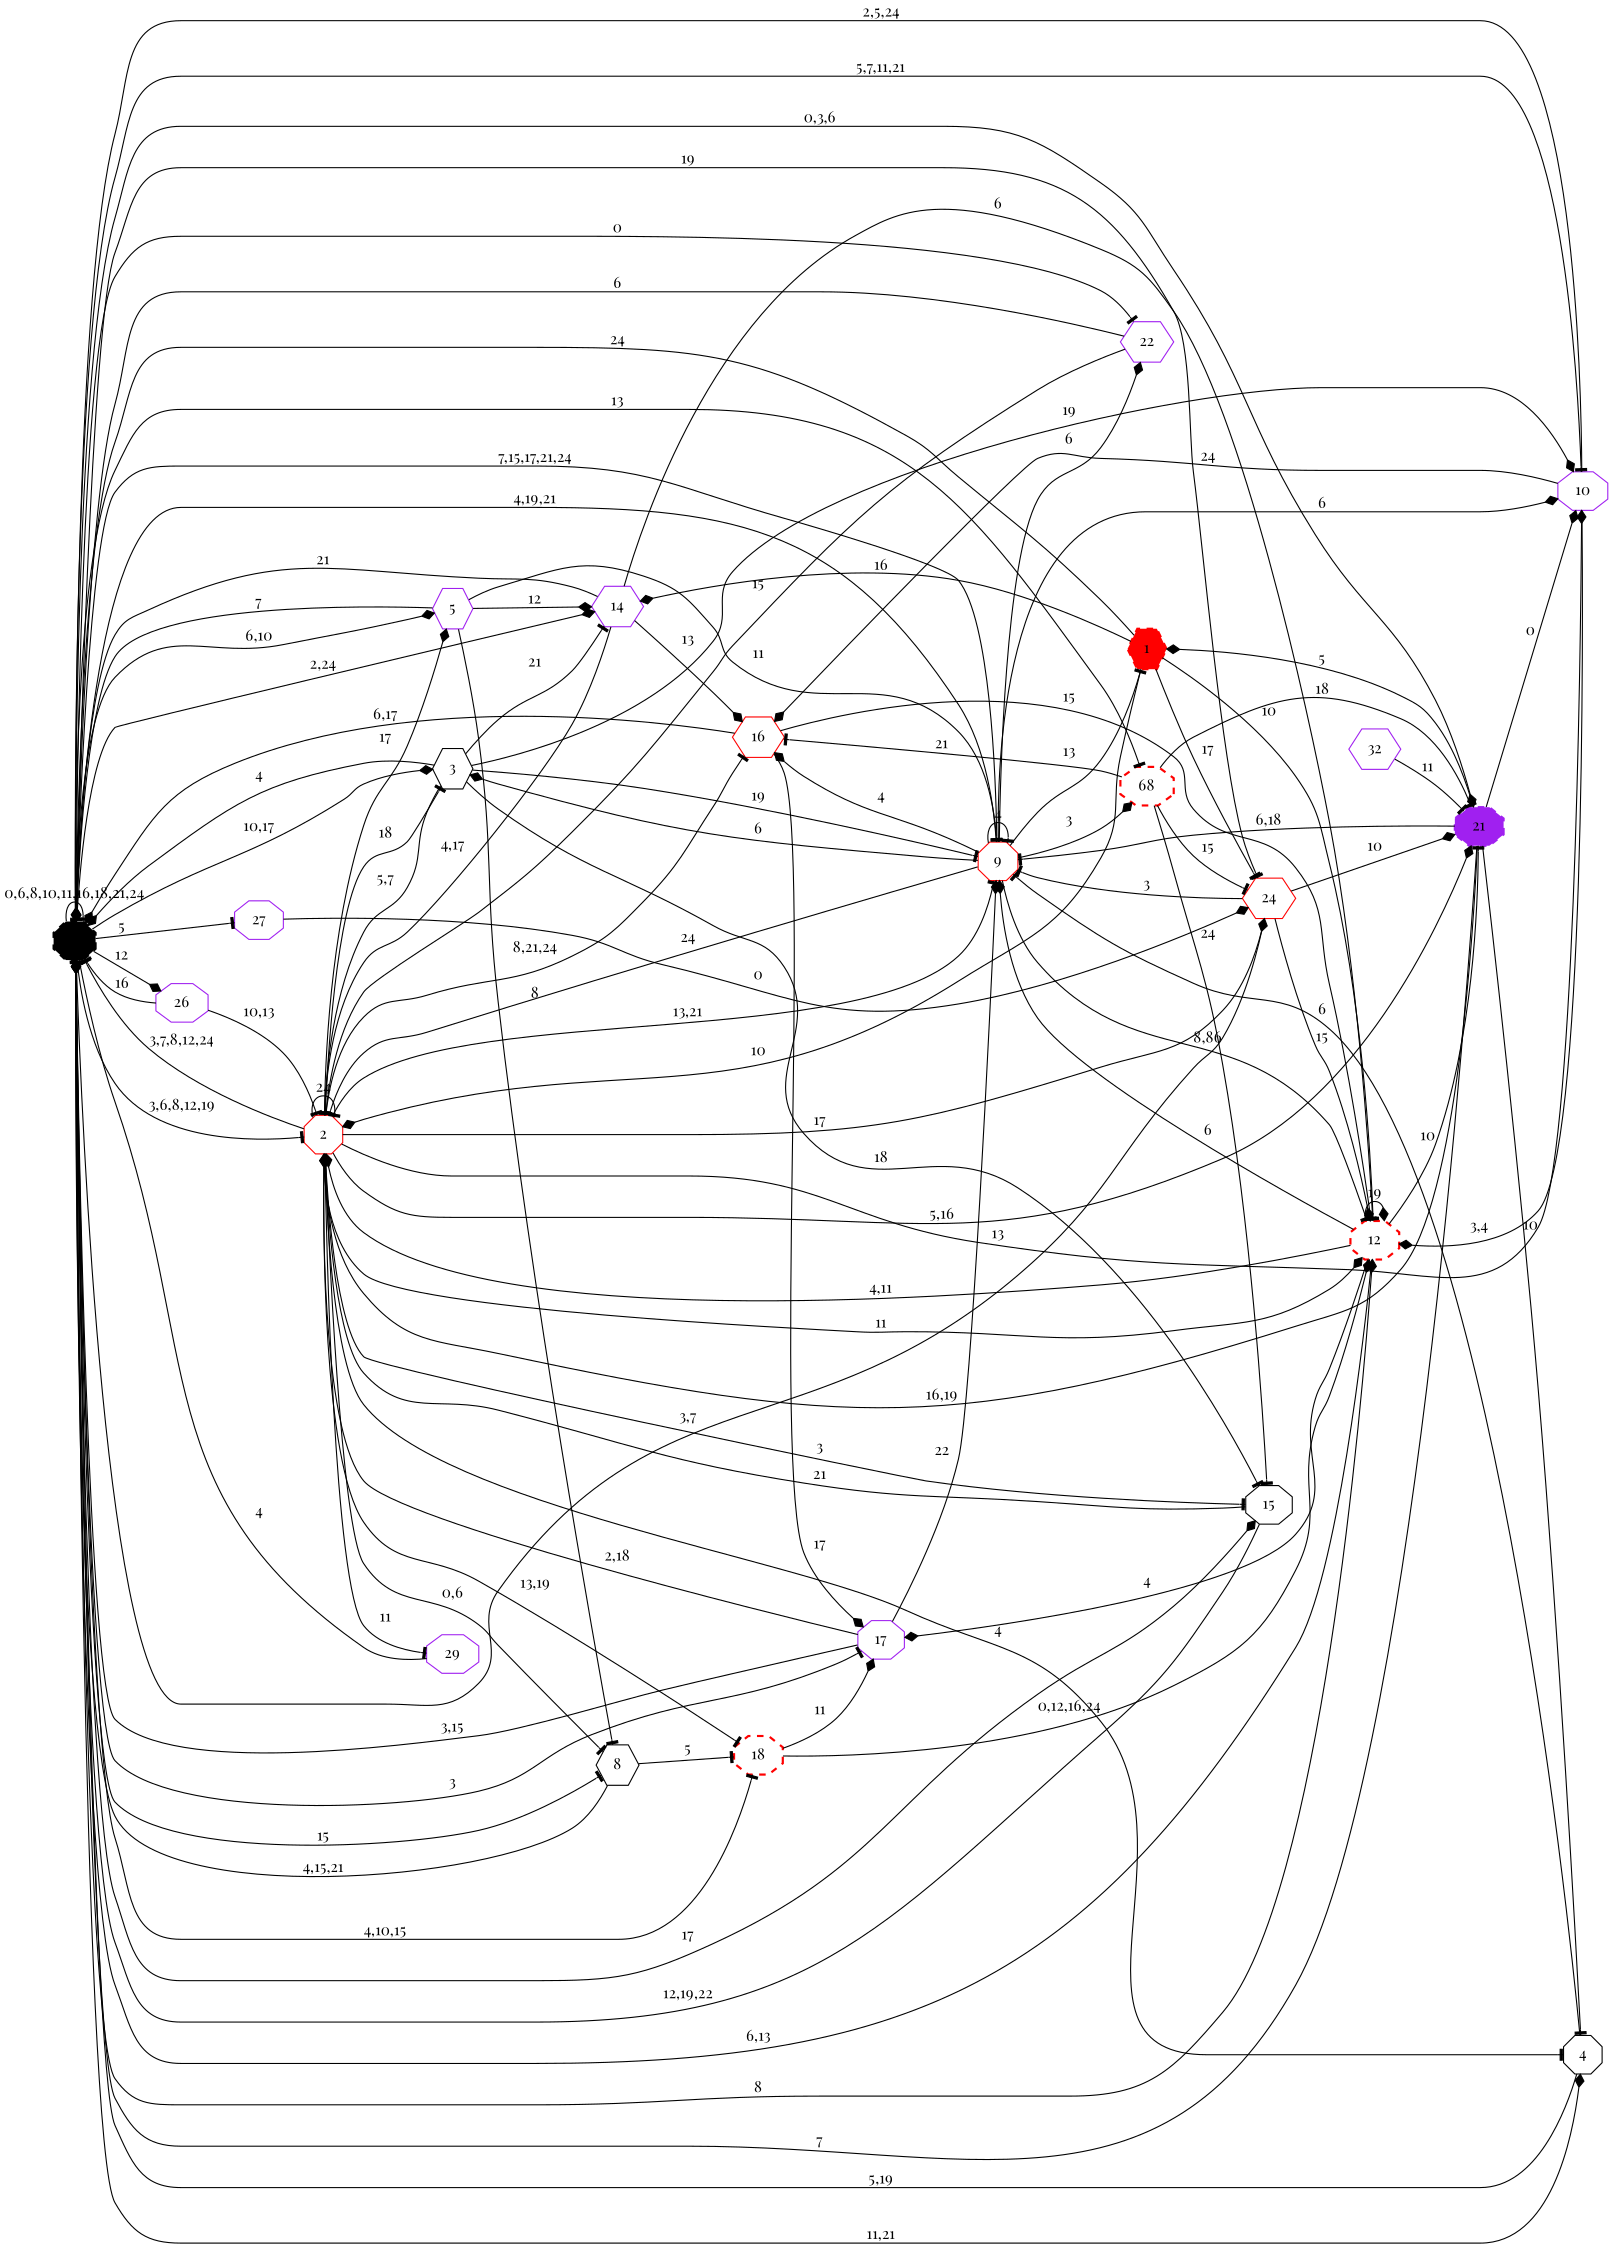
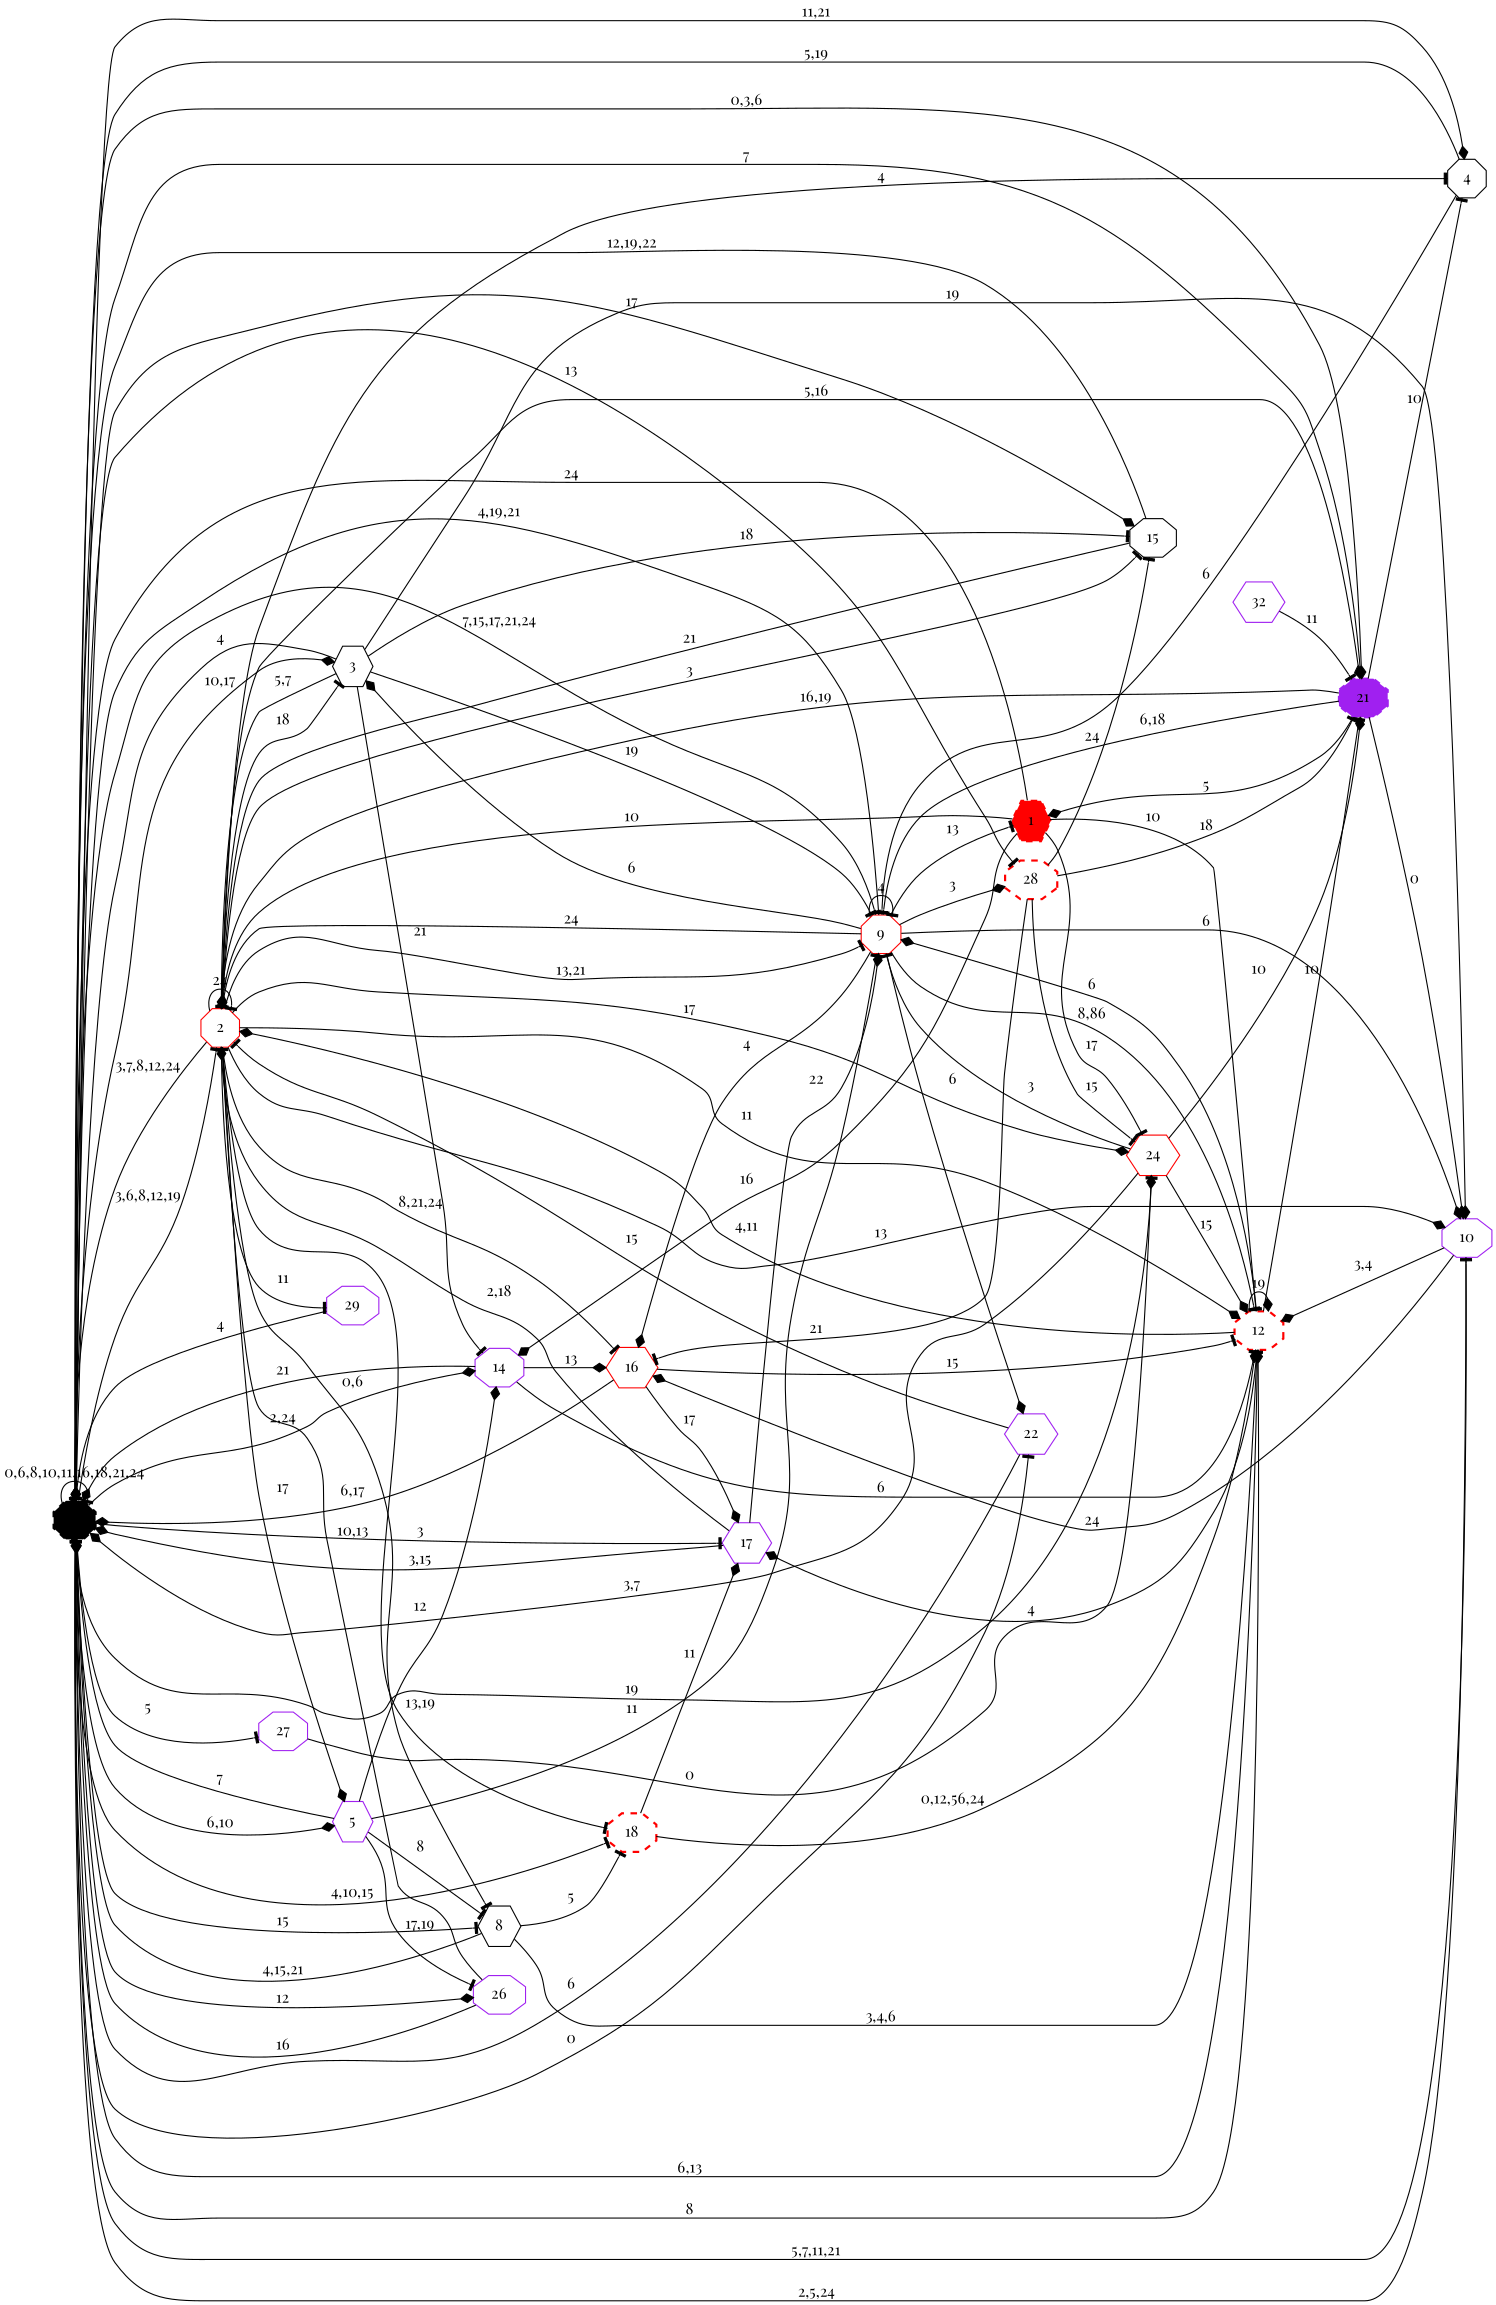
(618, 607) -> (499, 1368)
(1147, 786) -> (1031, 880)
(462, 872) -> none
(881, 1640) -> (747, 1543)
(1069, 1707) -> (953, 1799)
none -> (392, 1922)
none -> (1154, 2025)
